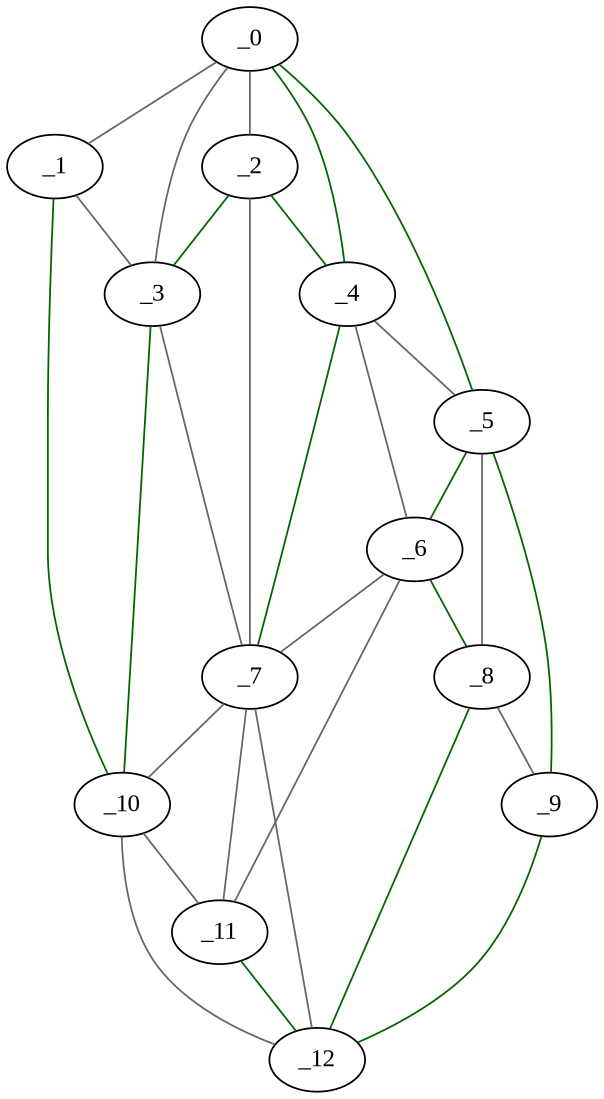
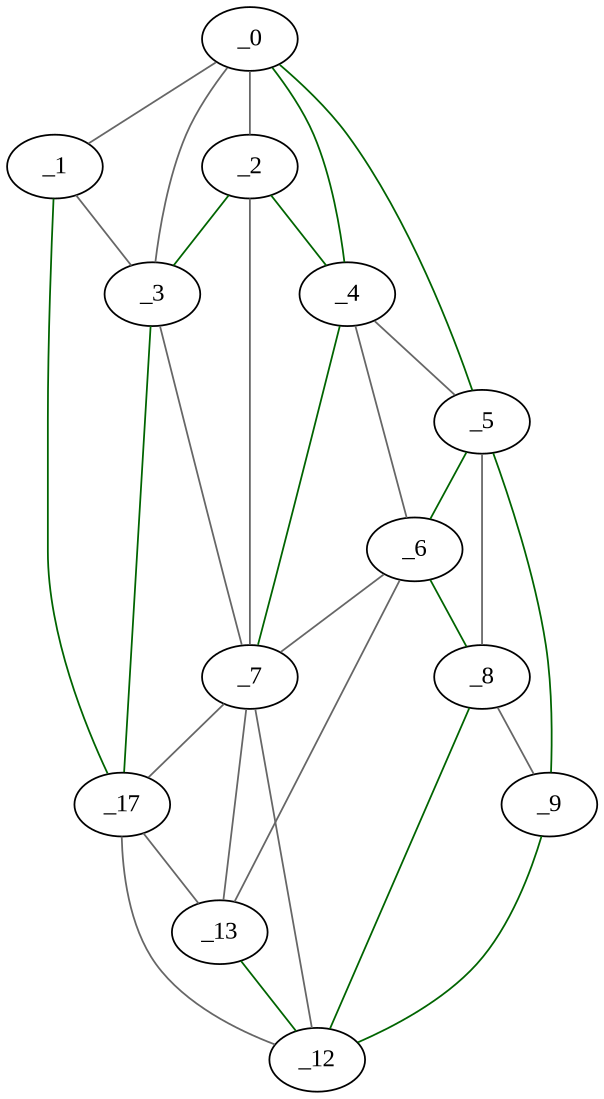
(122, 805) -> (122, 805)
(220, 932) -> (220, 932)
